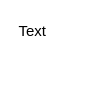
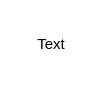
(32, 32) -> (51, 44)
